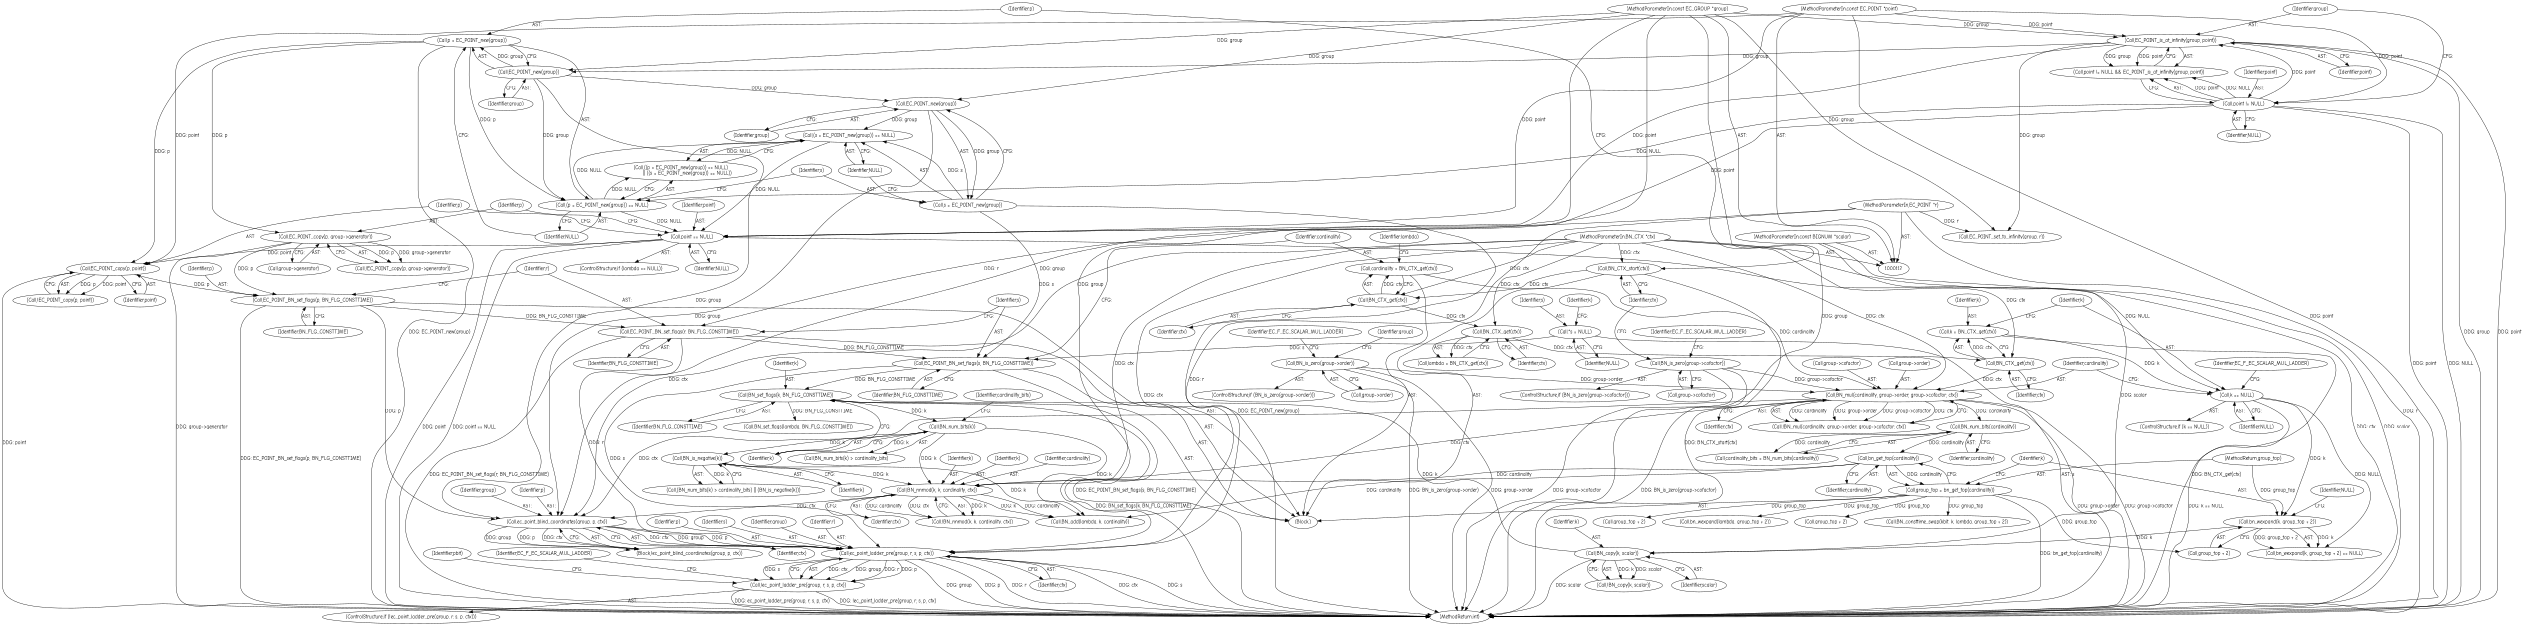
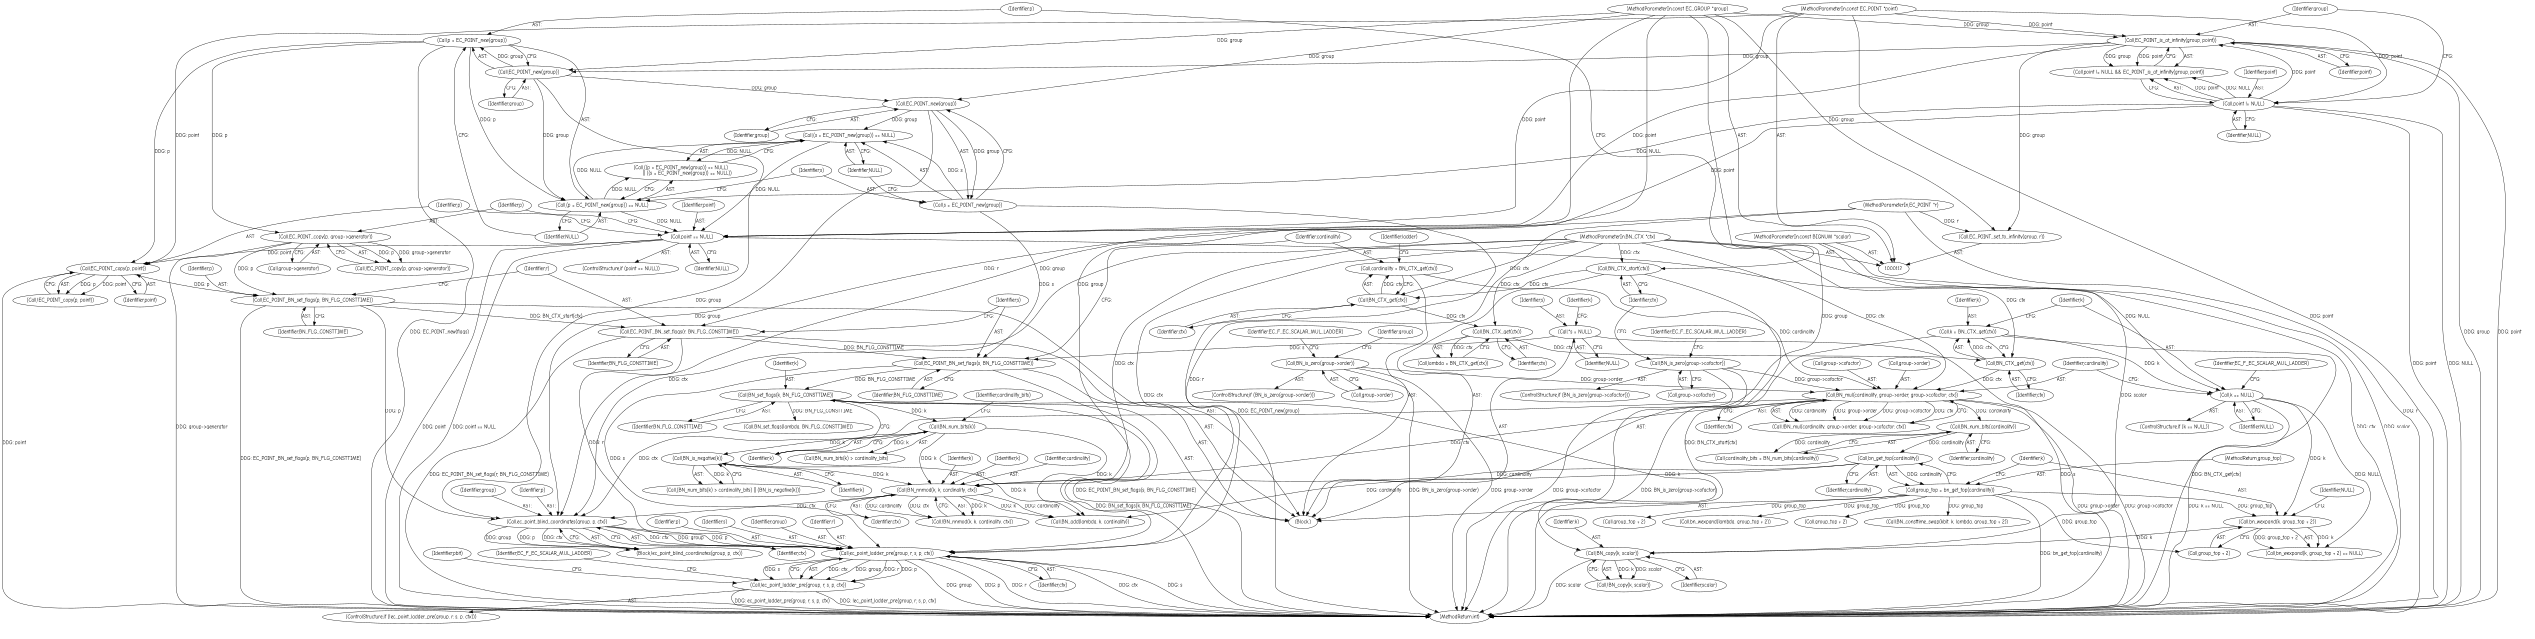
(1901, 236) -> (1944, 254)
(1399, 237) -> (1399, 237)
(621, 269) -> (621, 269)
(556, 316) -> (556, 316)
(440, 332) -> (440, 332)
(1244, 403) -> (1401, 418)
none -> (1630, 424)
none -> (1507, 462)
(2068, 475) -> (2068, 475)
(2260, 496) -> (2133, 496)
